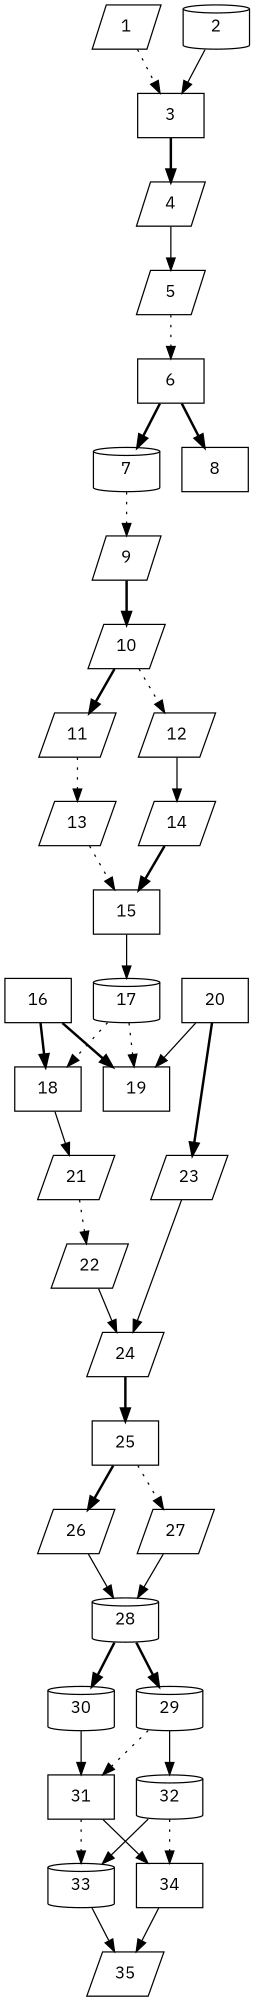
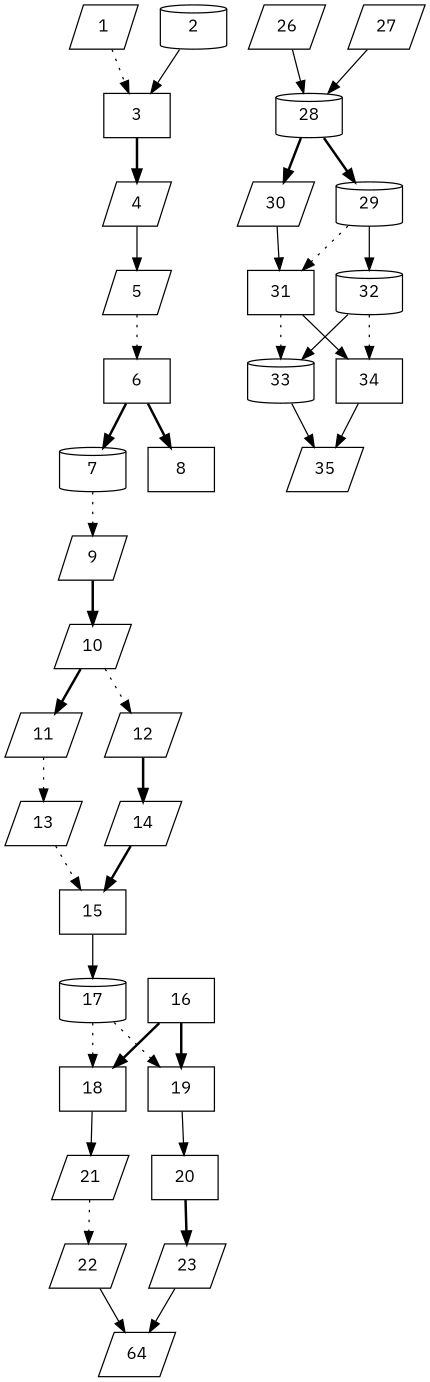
(177, 773) -> (143, 773)
(180, 1040) -> (183, 1127)
(125, 1355) -> (137, 1355)
(125, 1443) -> none
(81, 1709) -> (276, 204)
